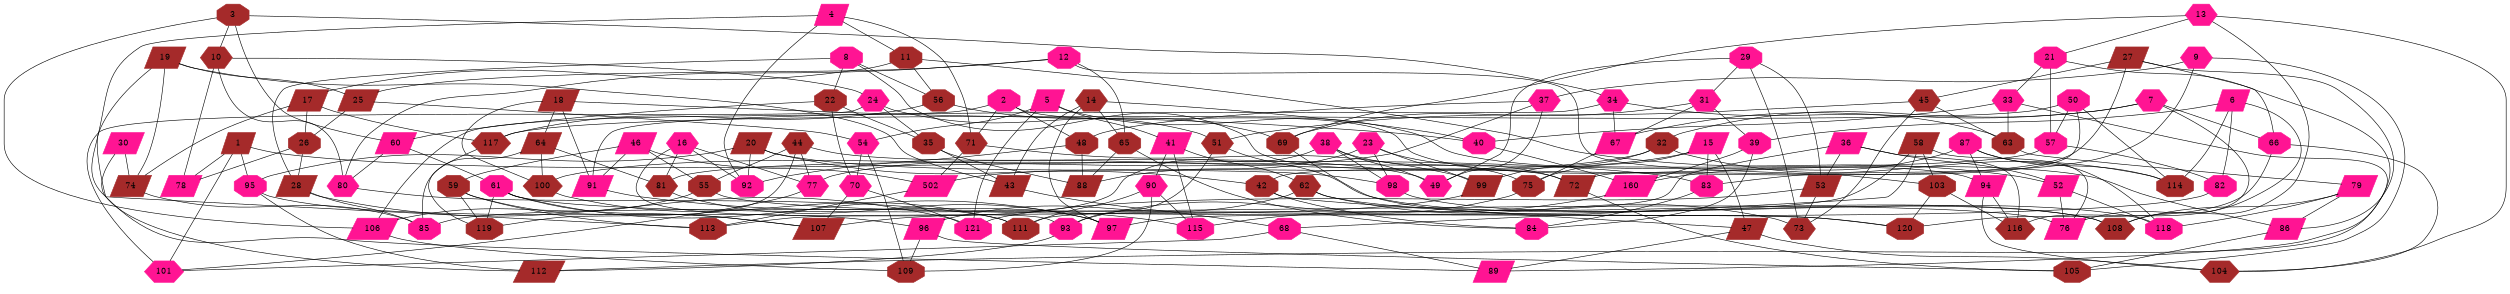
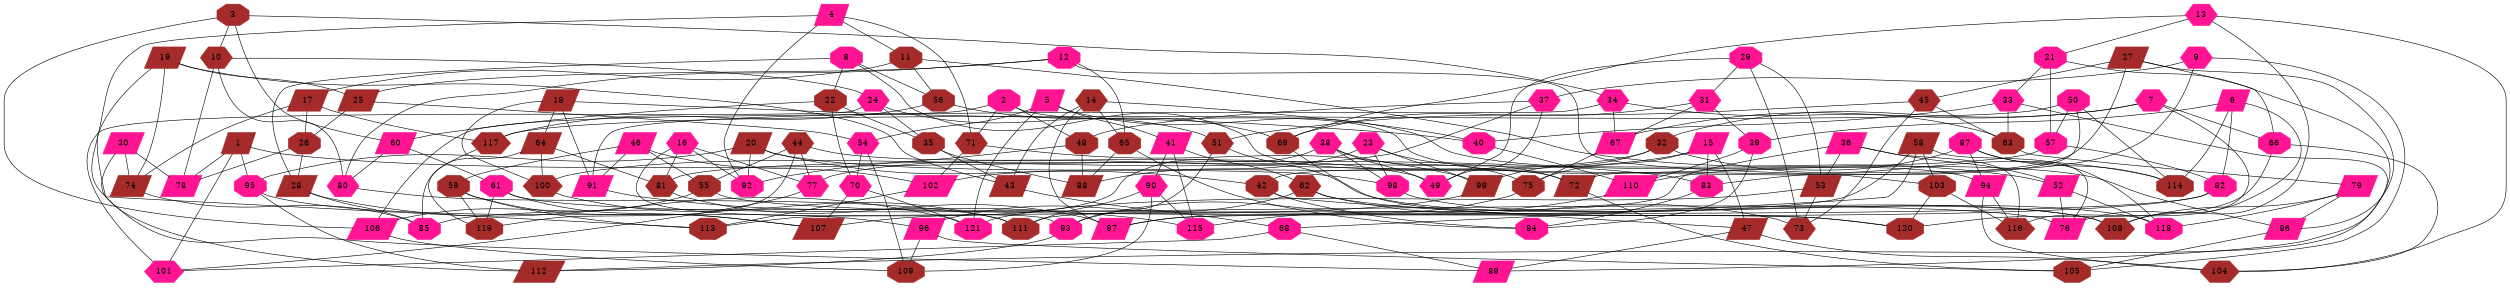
none -> (152, 165)
(931, 186) -> (931, 186)
(1631, 186) -> (1631, 186)
(922, 201) -> (1669, 213)
